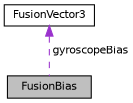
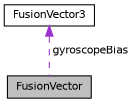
(49, 87) -> (49, 87)
